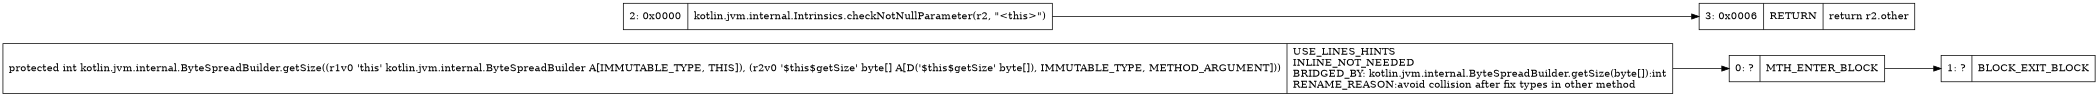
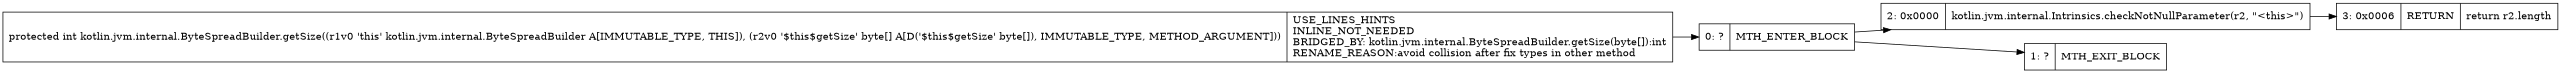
(1869, 16) -> (2509, 16)
none -> (1869, 31)
(2034, 68) -> (2111, 56)
